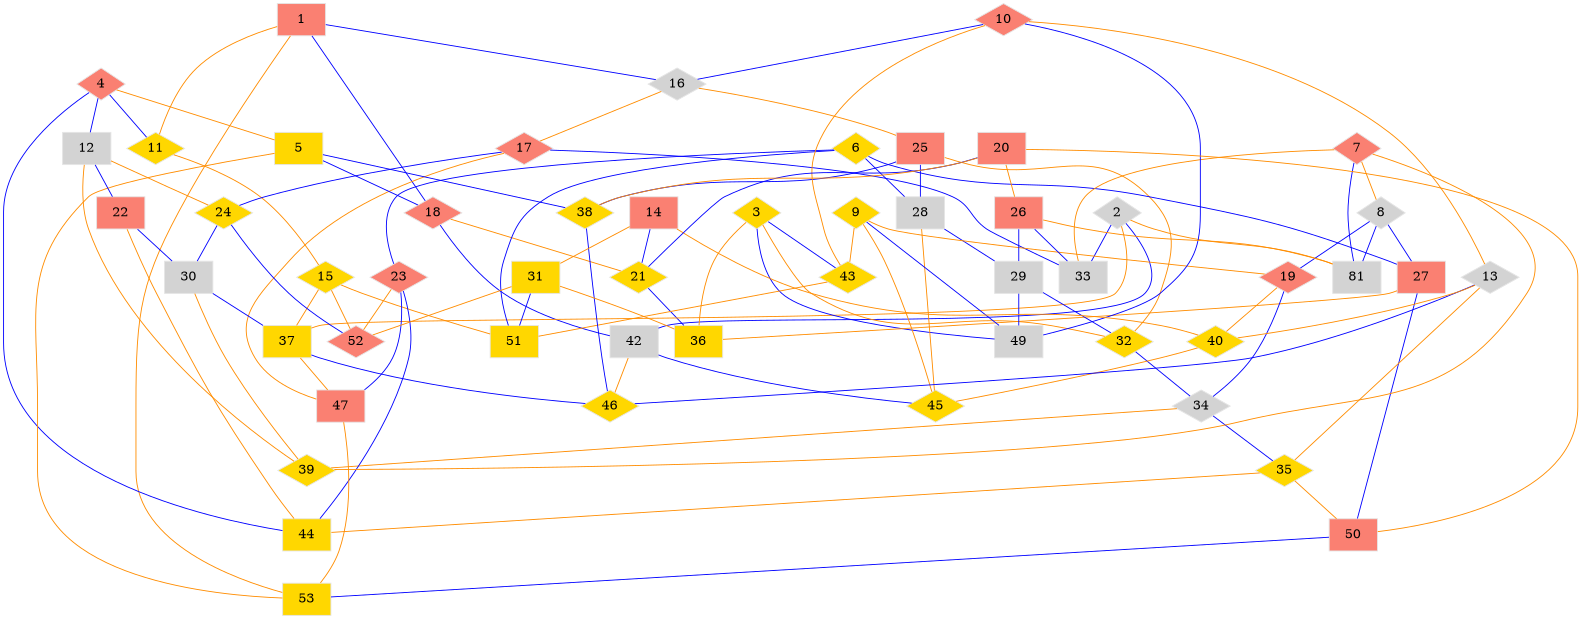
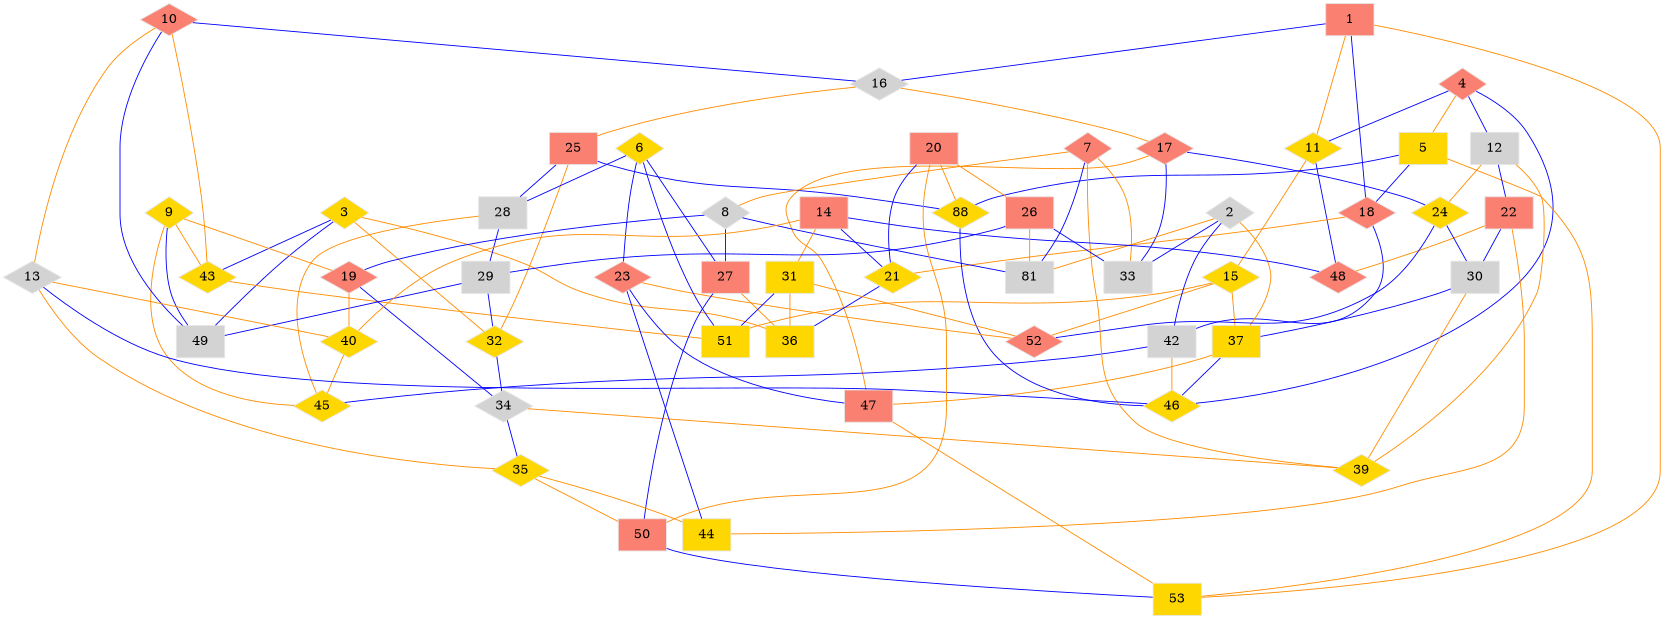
(585, 213) -> (961, 213)
none -> (1338, 277)
(11, 382) -> (1472, 319)
